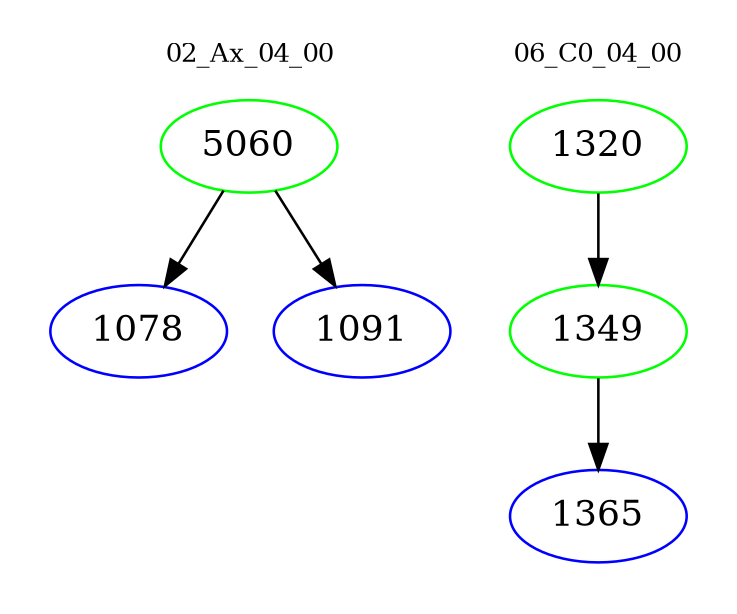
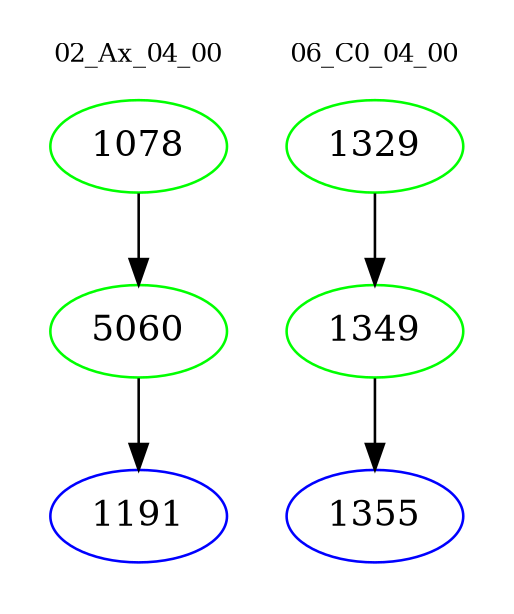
(598, 146) -> (375, 146)
(201, 227) -> (139, 226)
(139, 331) -> (139, 146)
(362, 331) -> (139, 516)
(598, 516) -> (375, 516)
